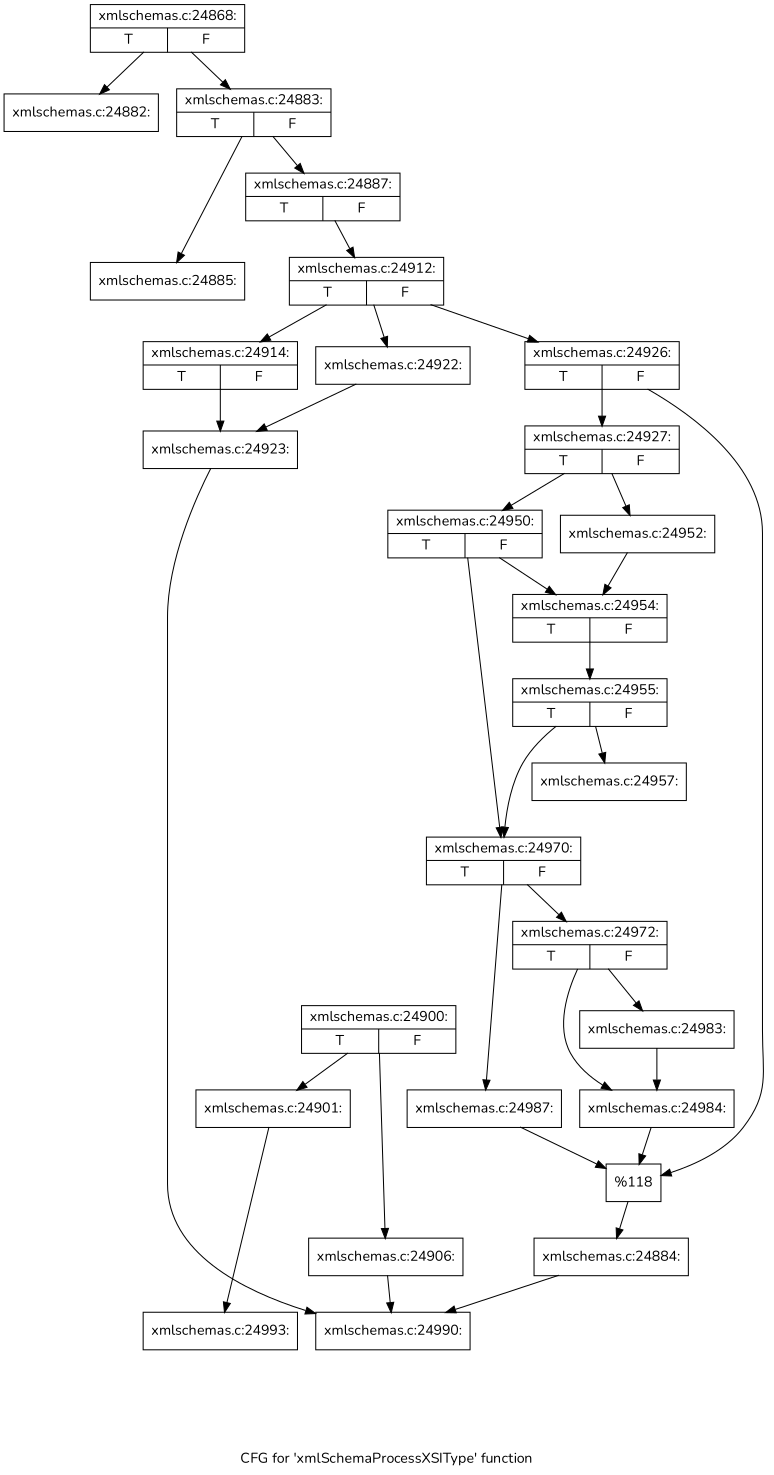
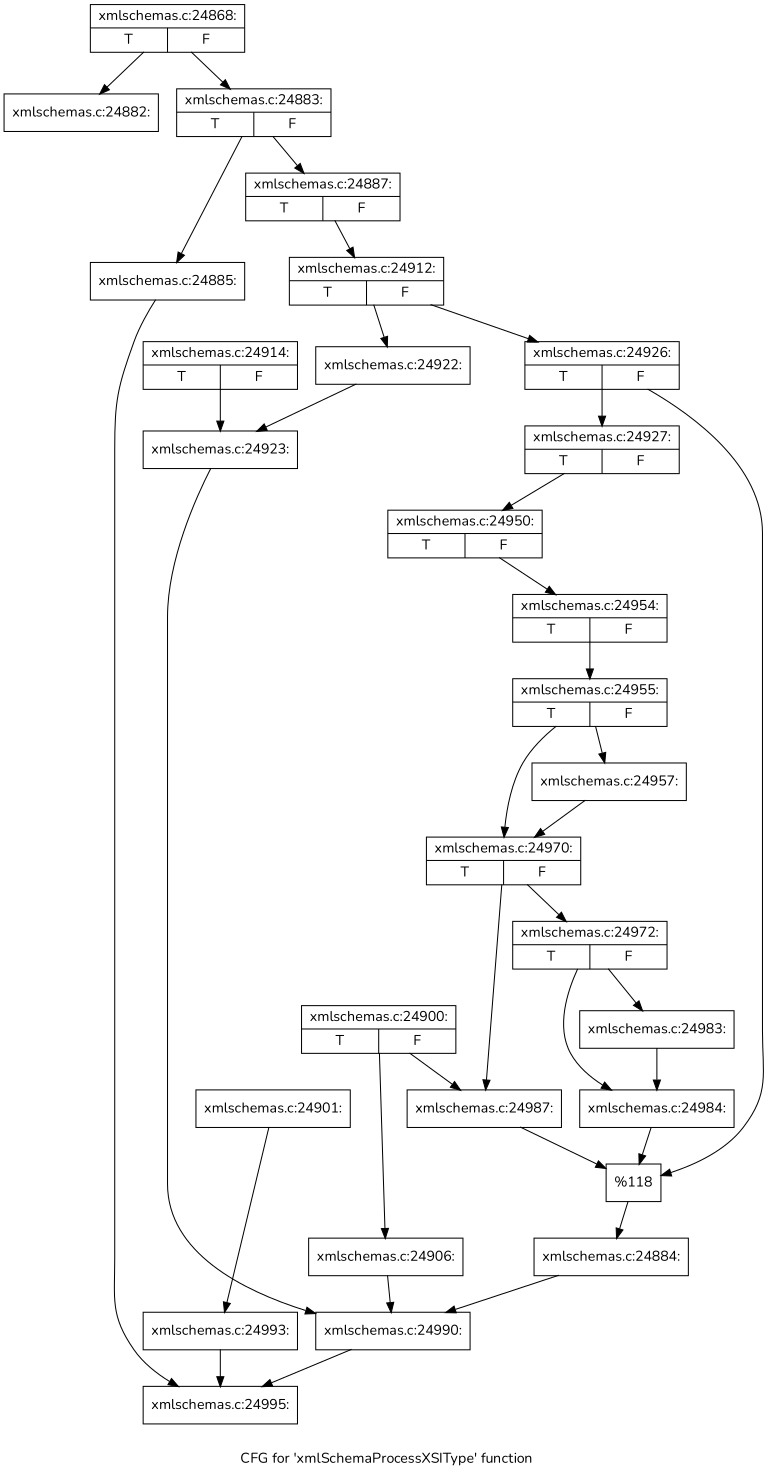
(298, 321) -> none
(638, 534) -> none
(484, 692) -> (564, 816)
(327, 1069) -> (431, 1069)
none -> (220, 1405)
